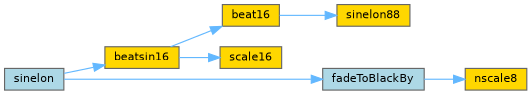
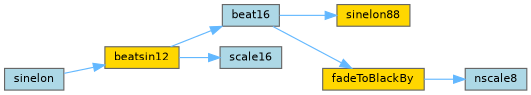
(251, 15) -> (251, 15)
(142, 58) -> (142, 58)
(251, 58) -> (251, 58)
(187, 79) -> (307, 45)
(373, 79) -> (373, 79)
(496, 79) -> (496, 79)
